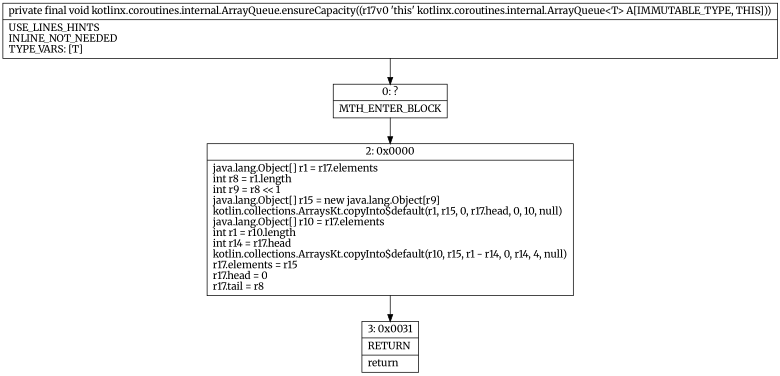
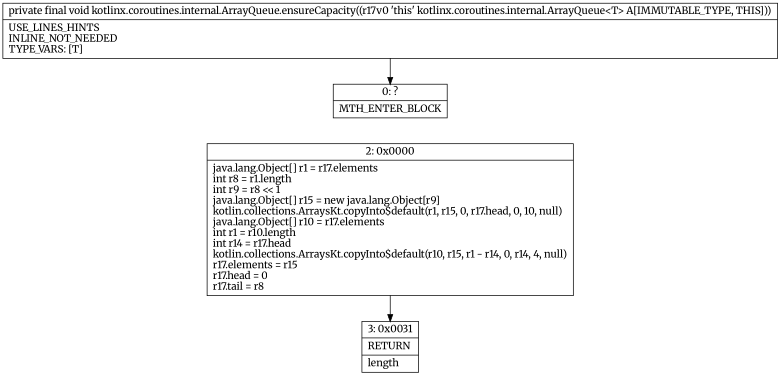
(390, 127) -> none
(383, 363) -> (383, 363)
